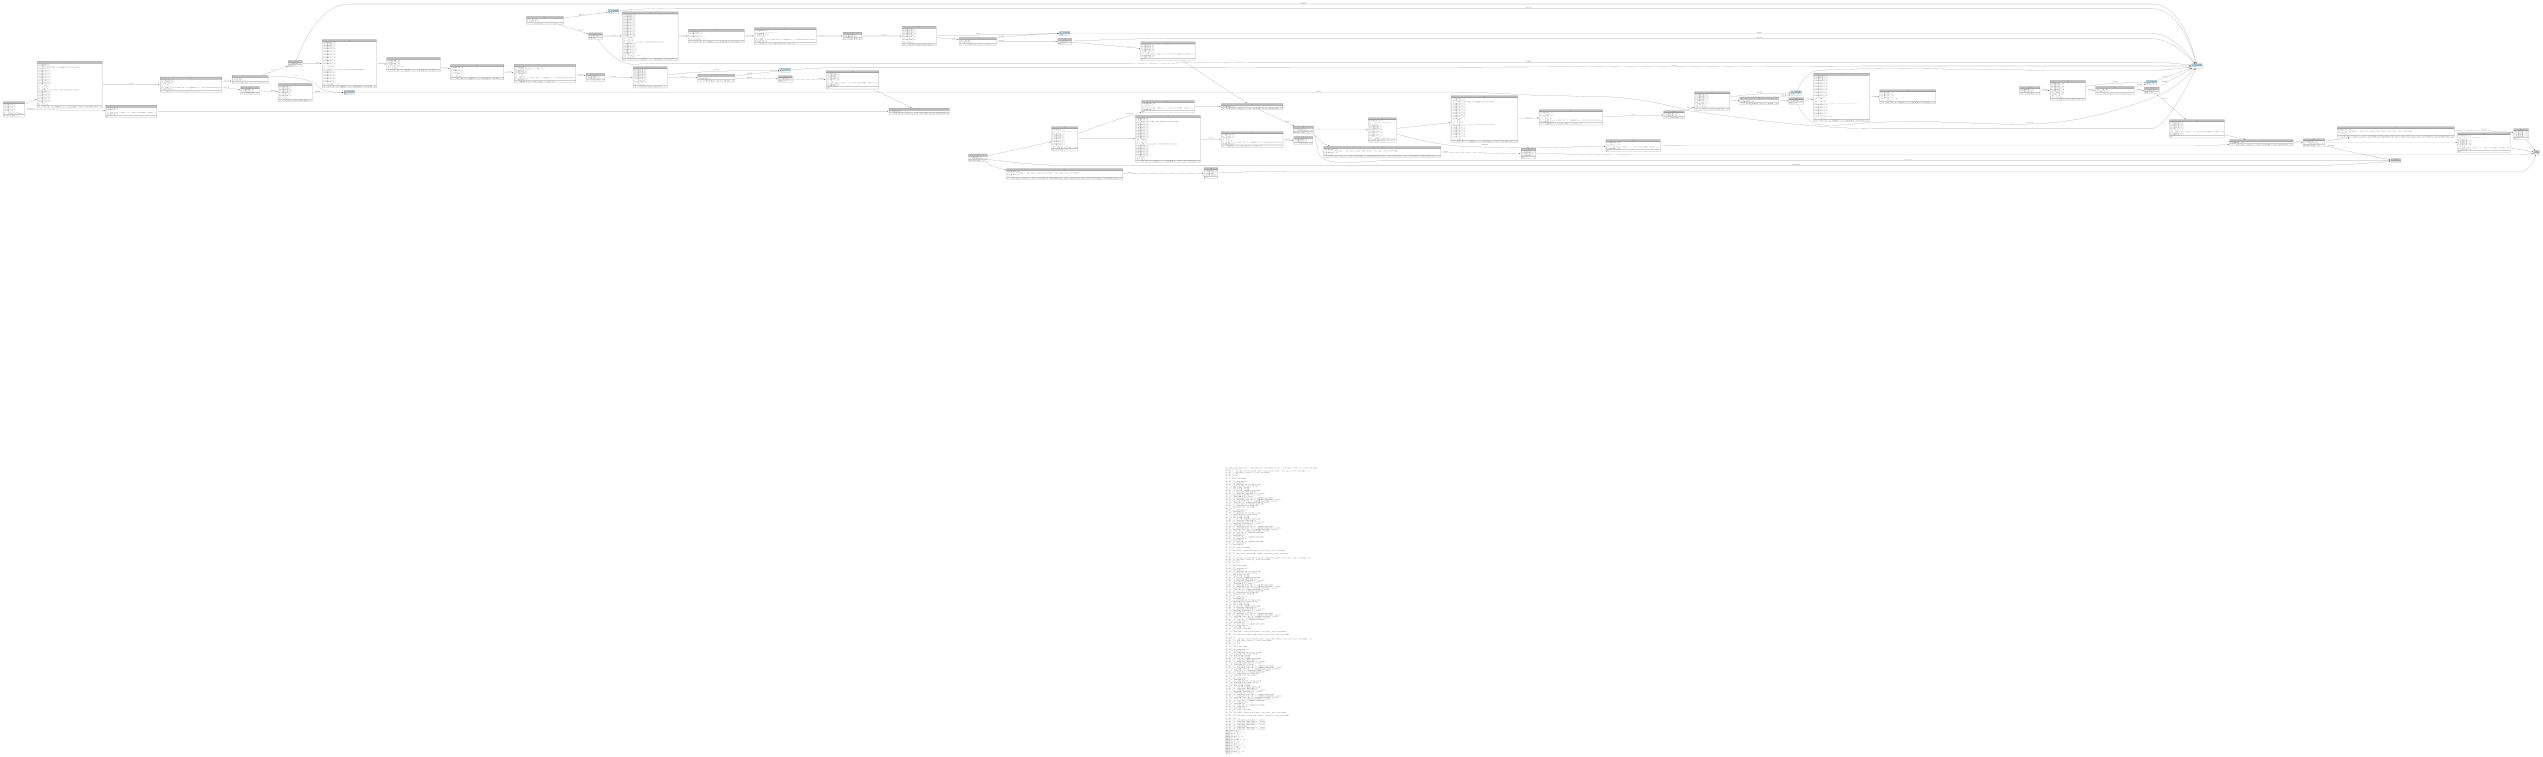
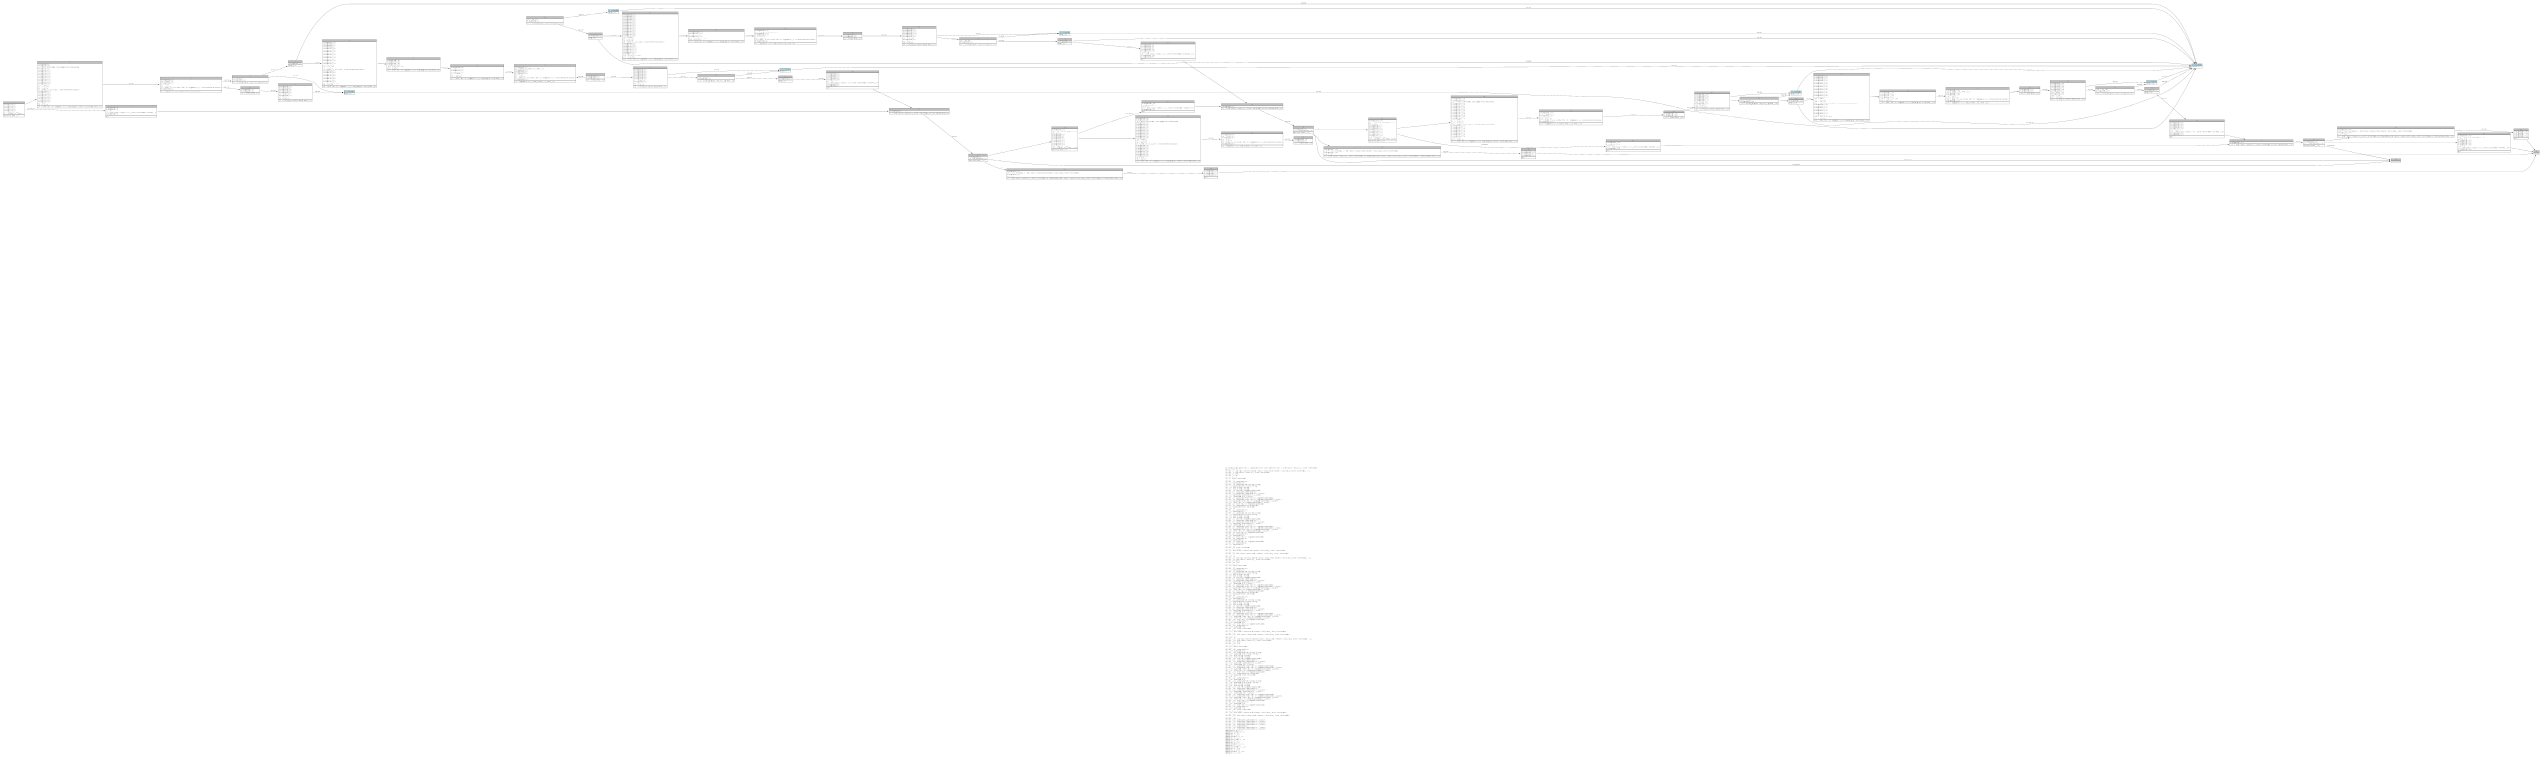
(580, 75) -> (581, 78)
none -> (1978, 96)
none -> (948, 134)
